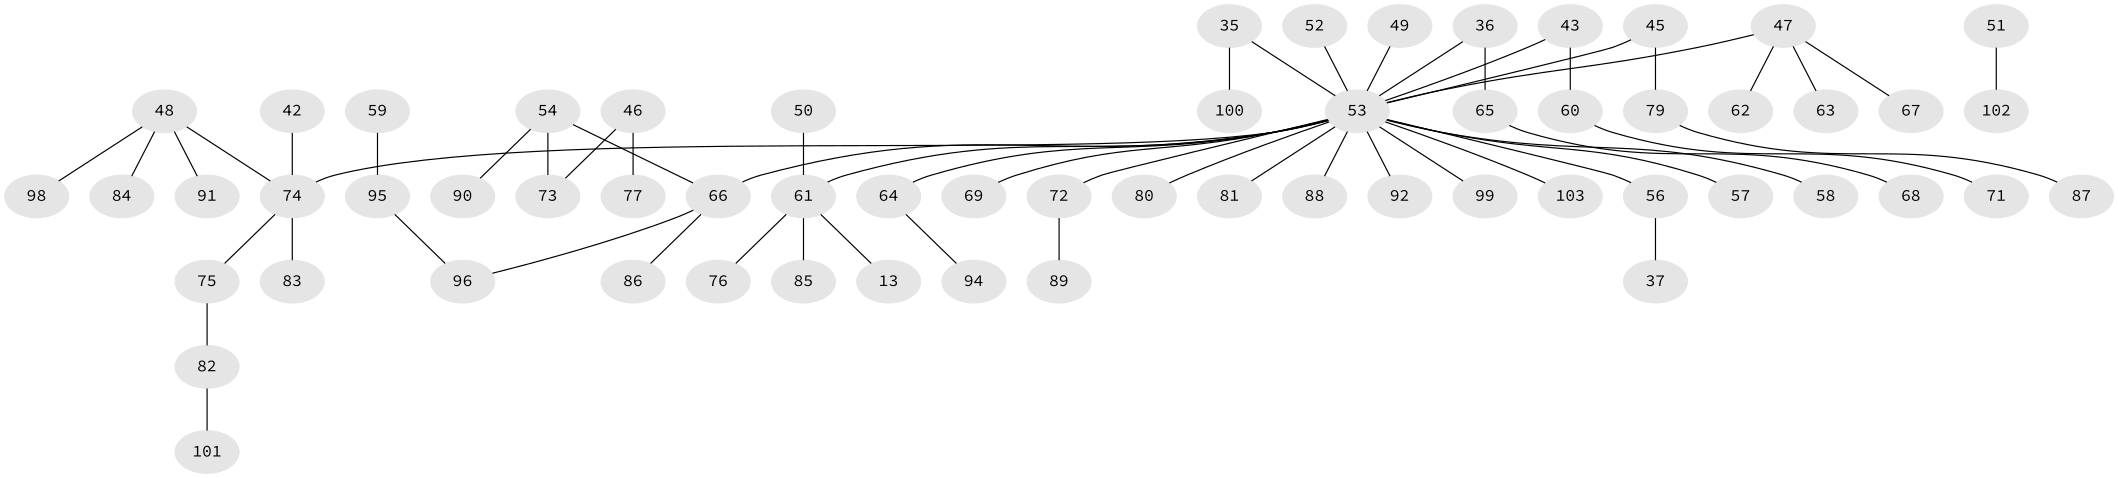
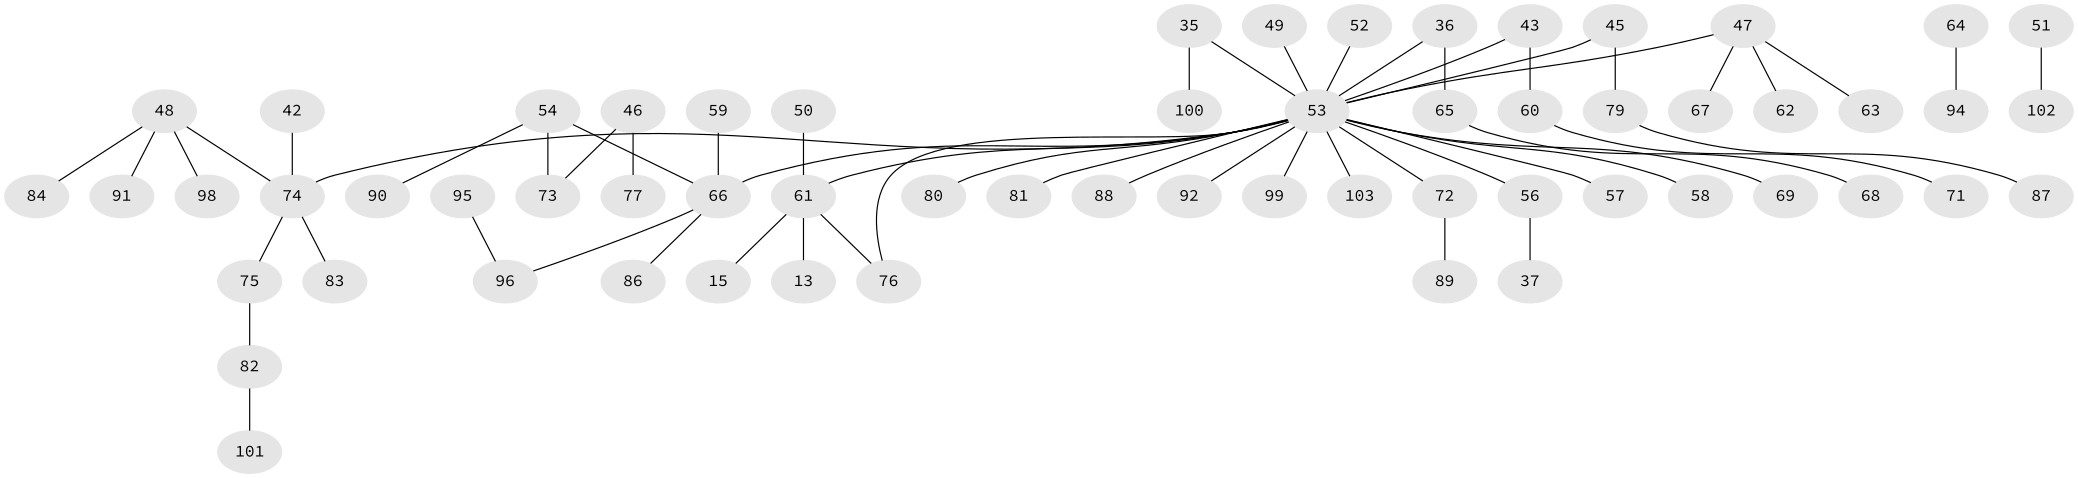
(377, 154) -> (718, 154)
(1015, 156) -> (1042, 138)
(803, 282) -> (718, 282)
